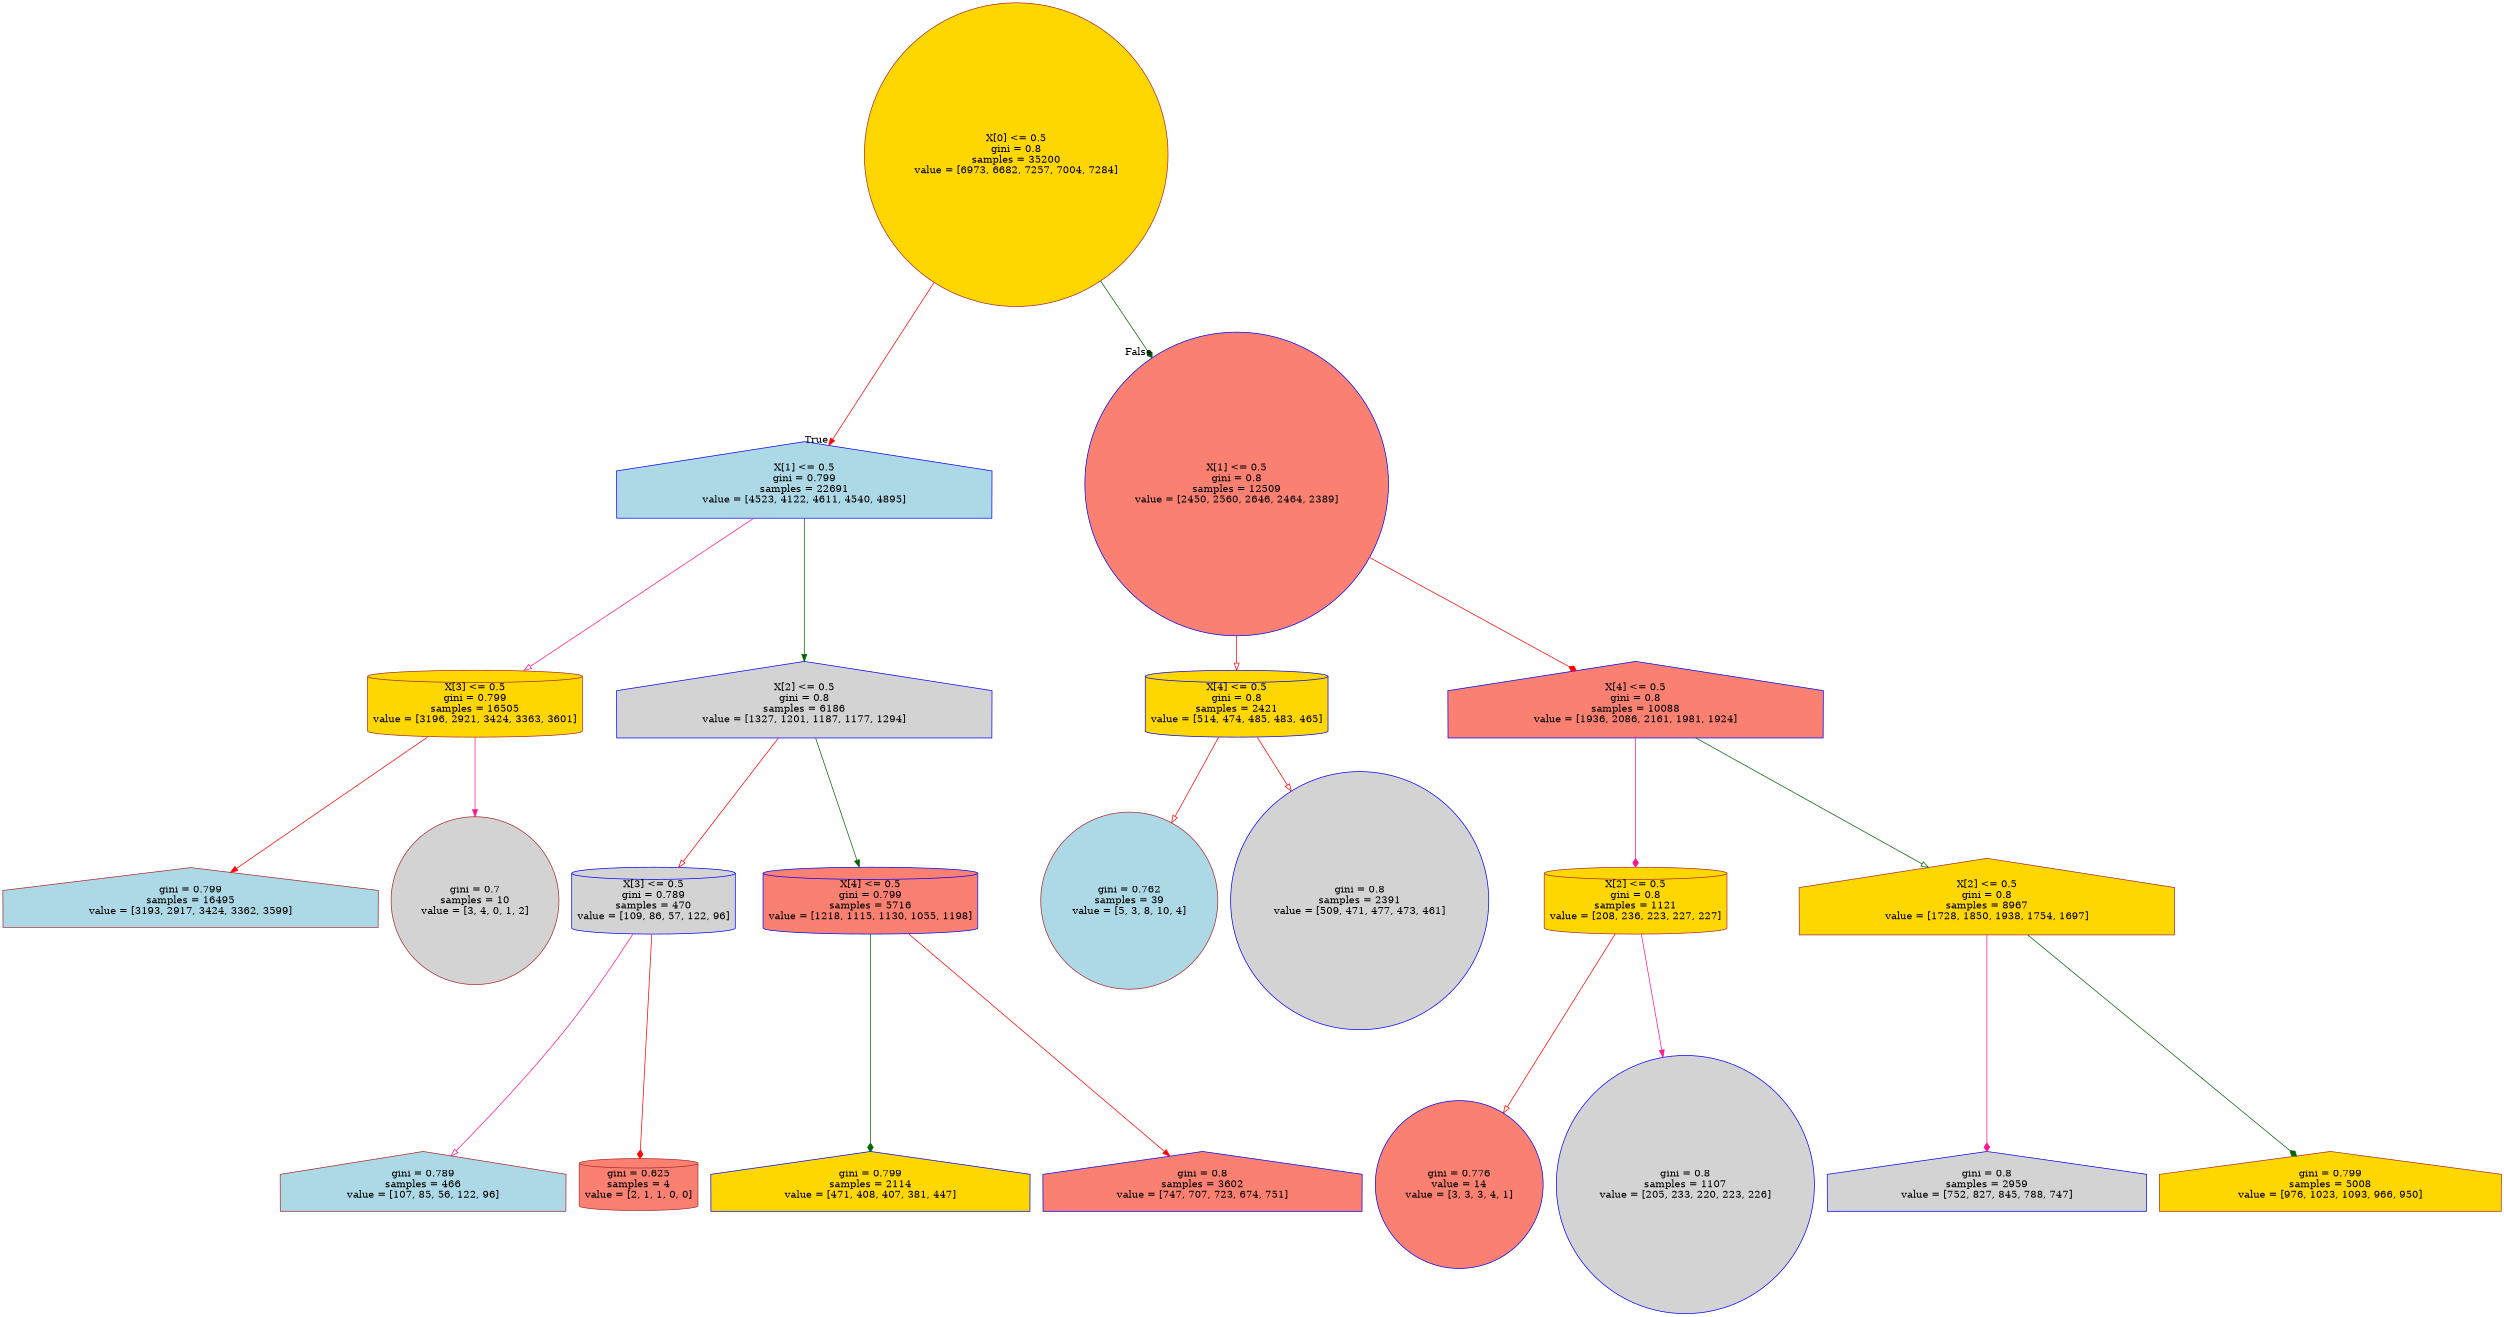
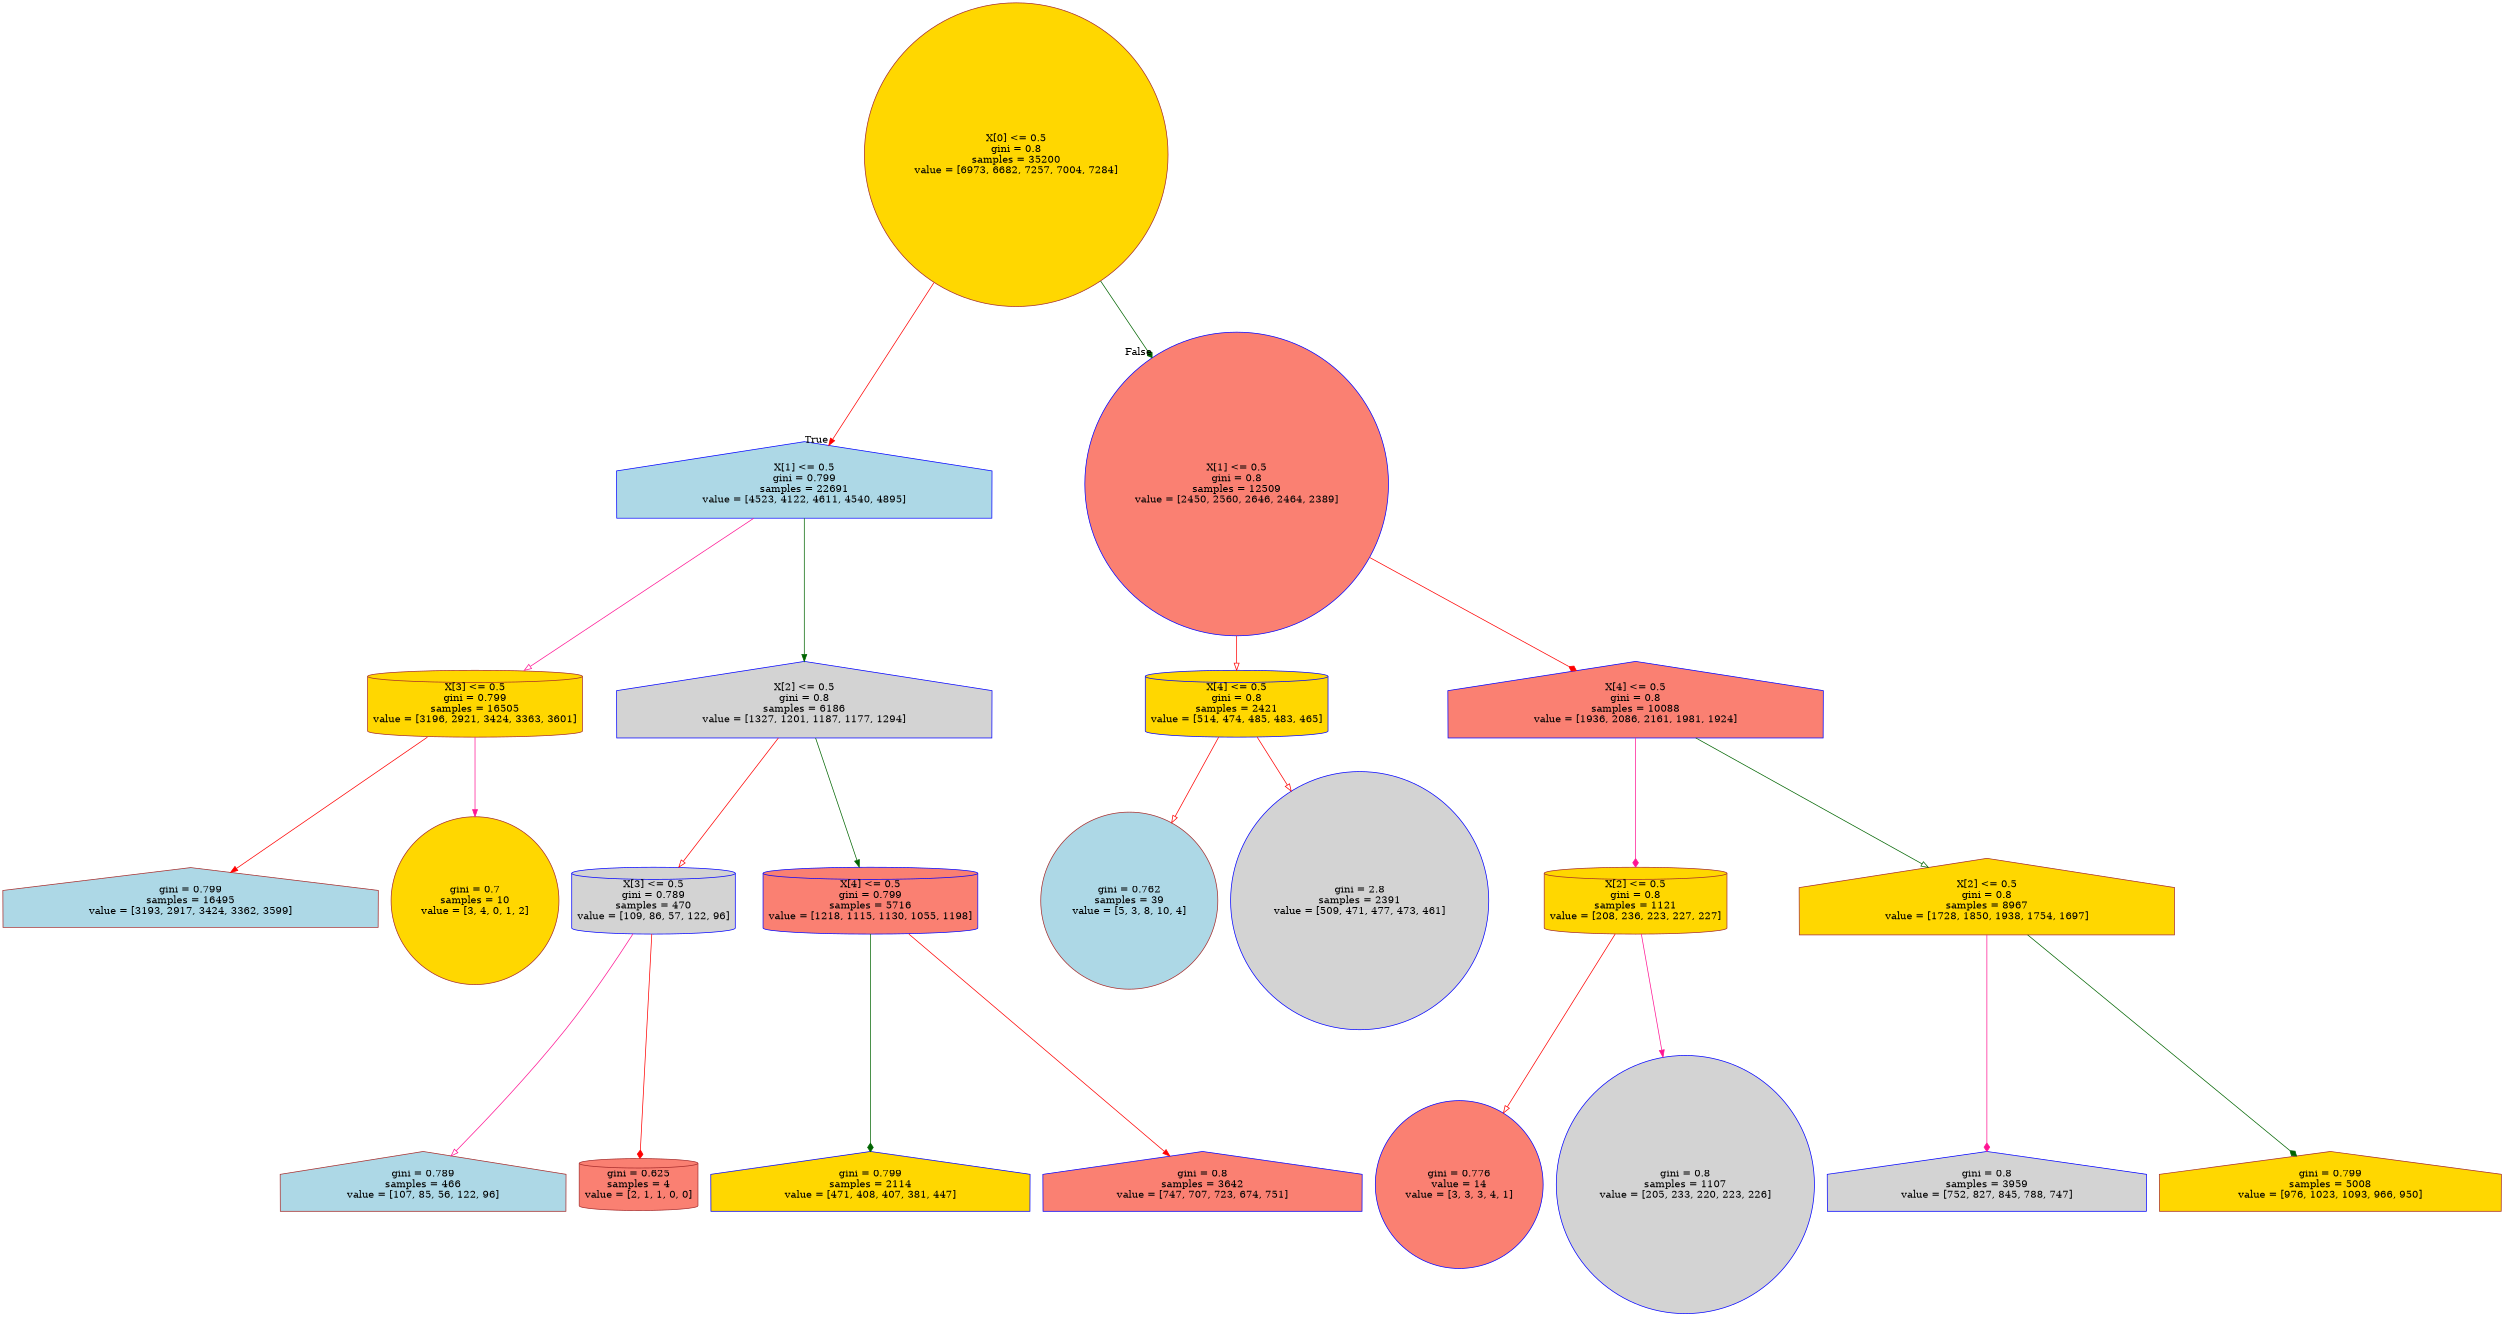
(475, 901) -> (475, 901)
(1360, 901) -> (1360, 901)
(1202, 1185) -> (1202, 1185)
(1987, 1185) -> (1987, 1185)
